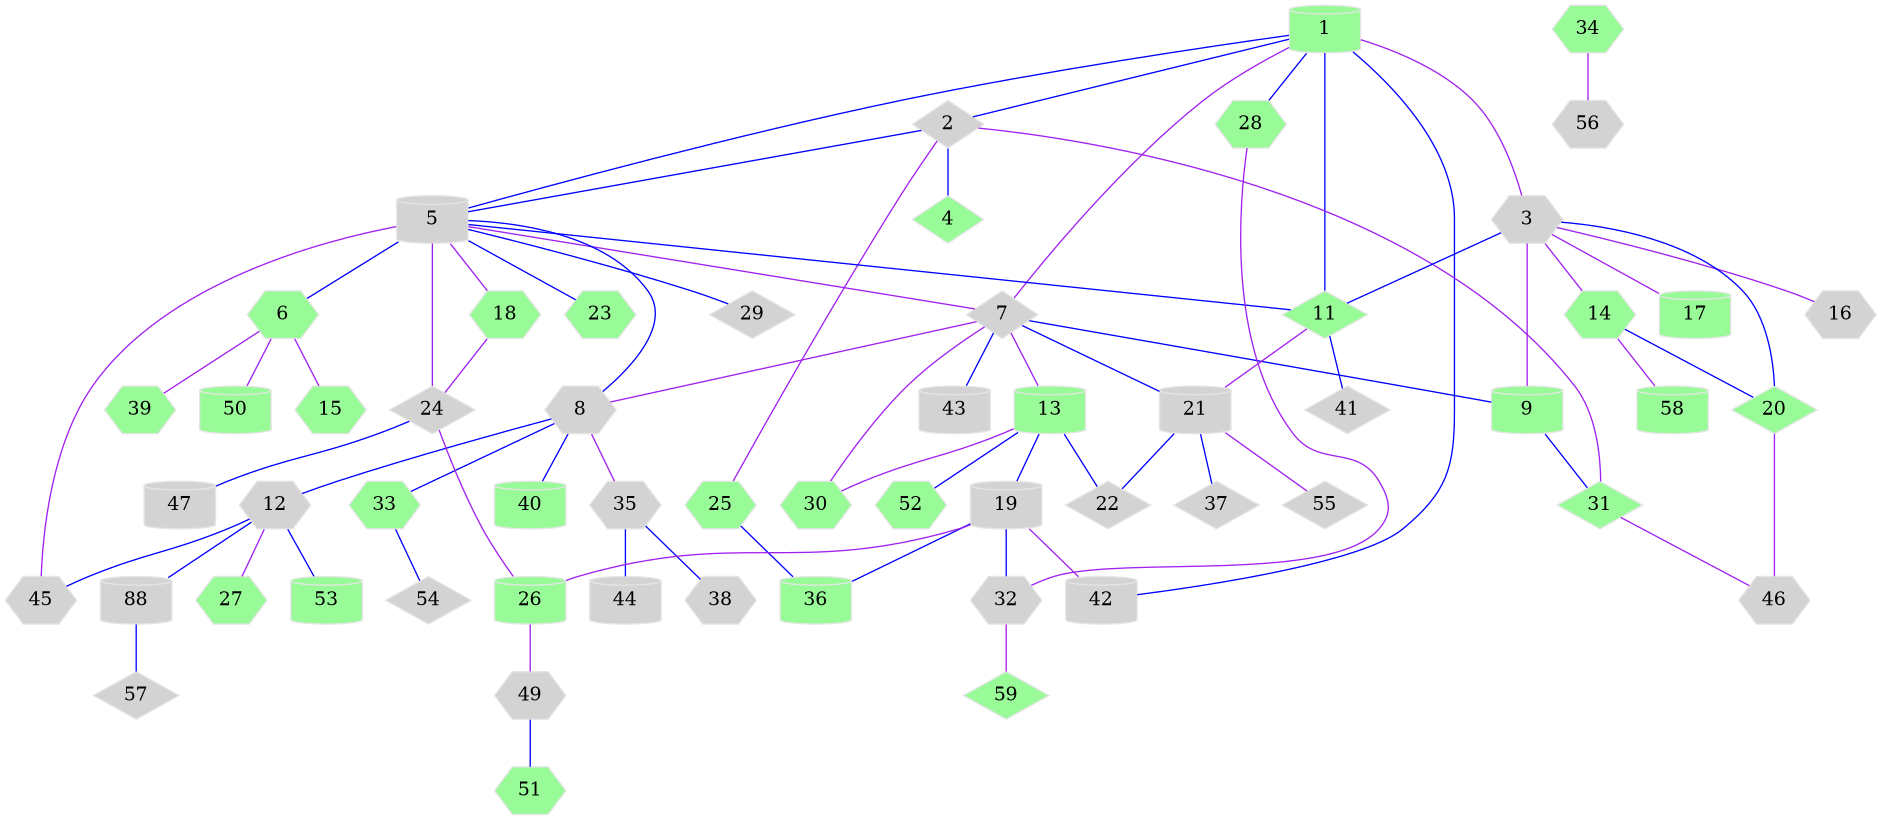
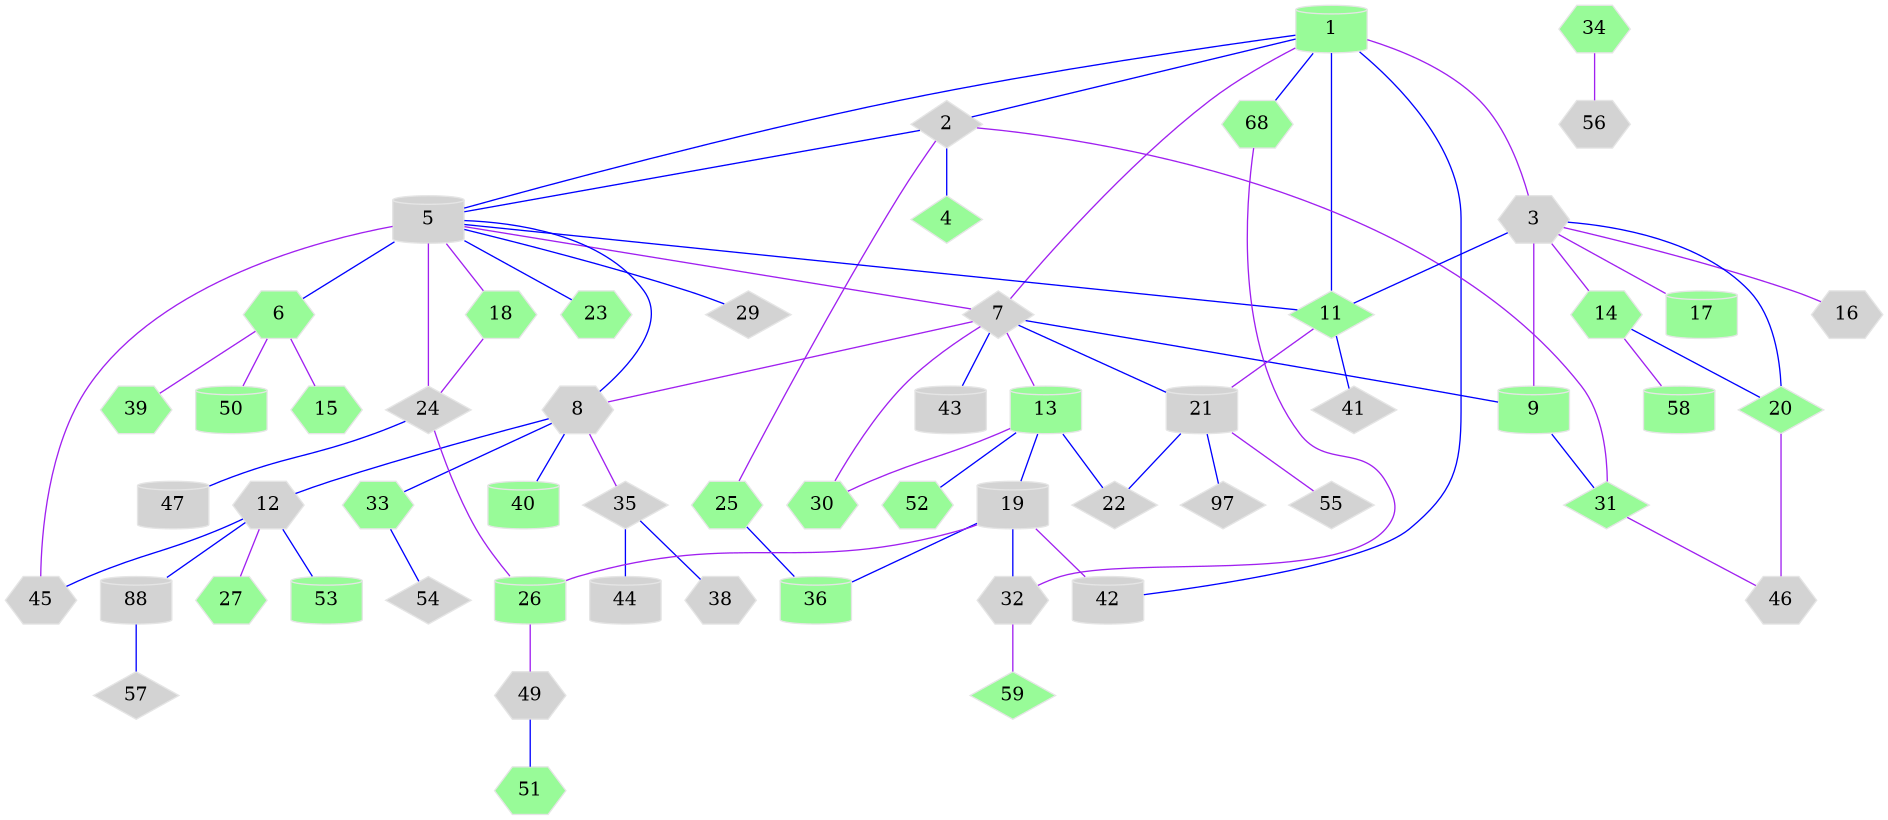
(1251, 124) -> (1257, 124)
(625, 505) -> (625, 505)
(1216, 505) -> (1223, 505)
